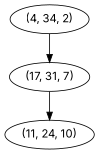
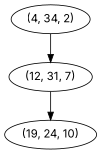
(50, 77) -> (51, 77)
(50, 135) -> (51, 135)
